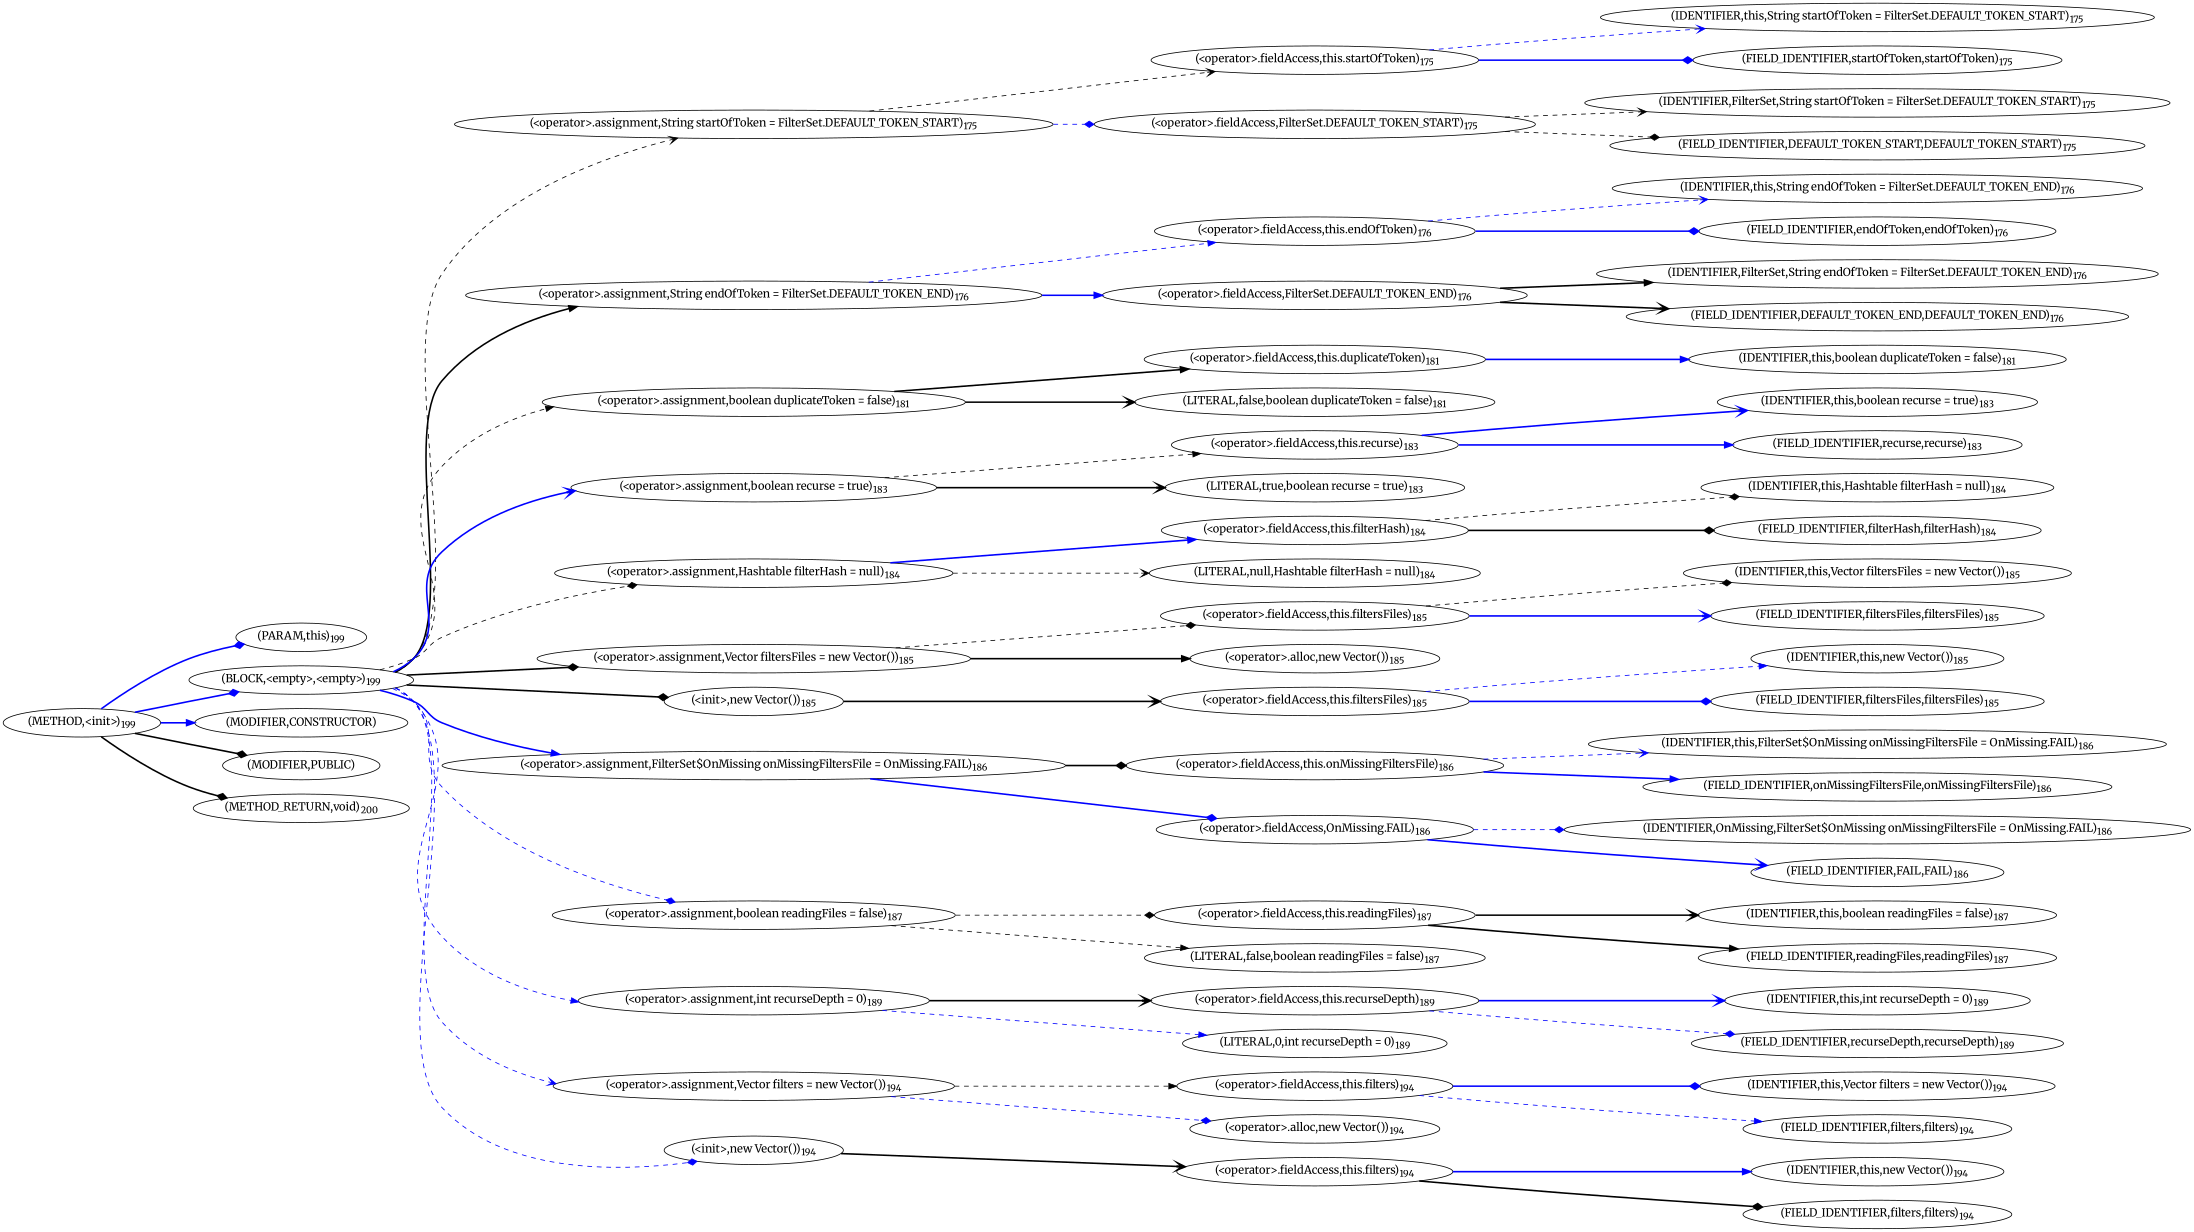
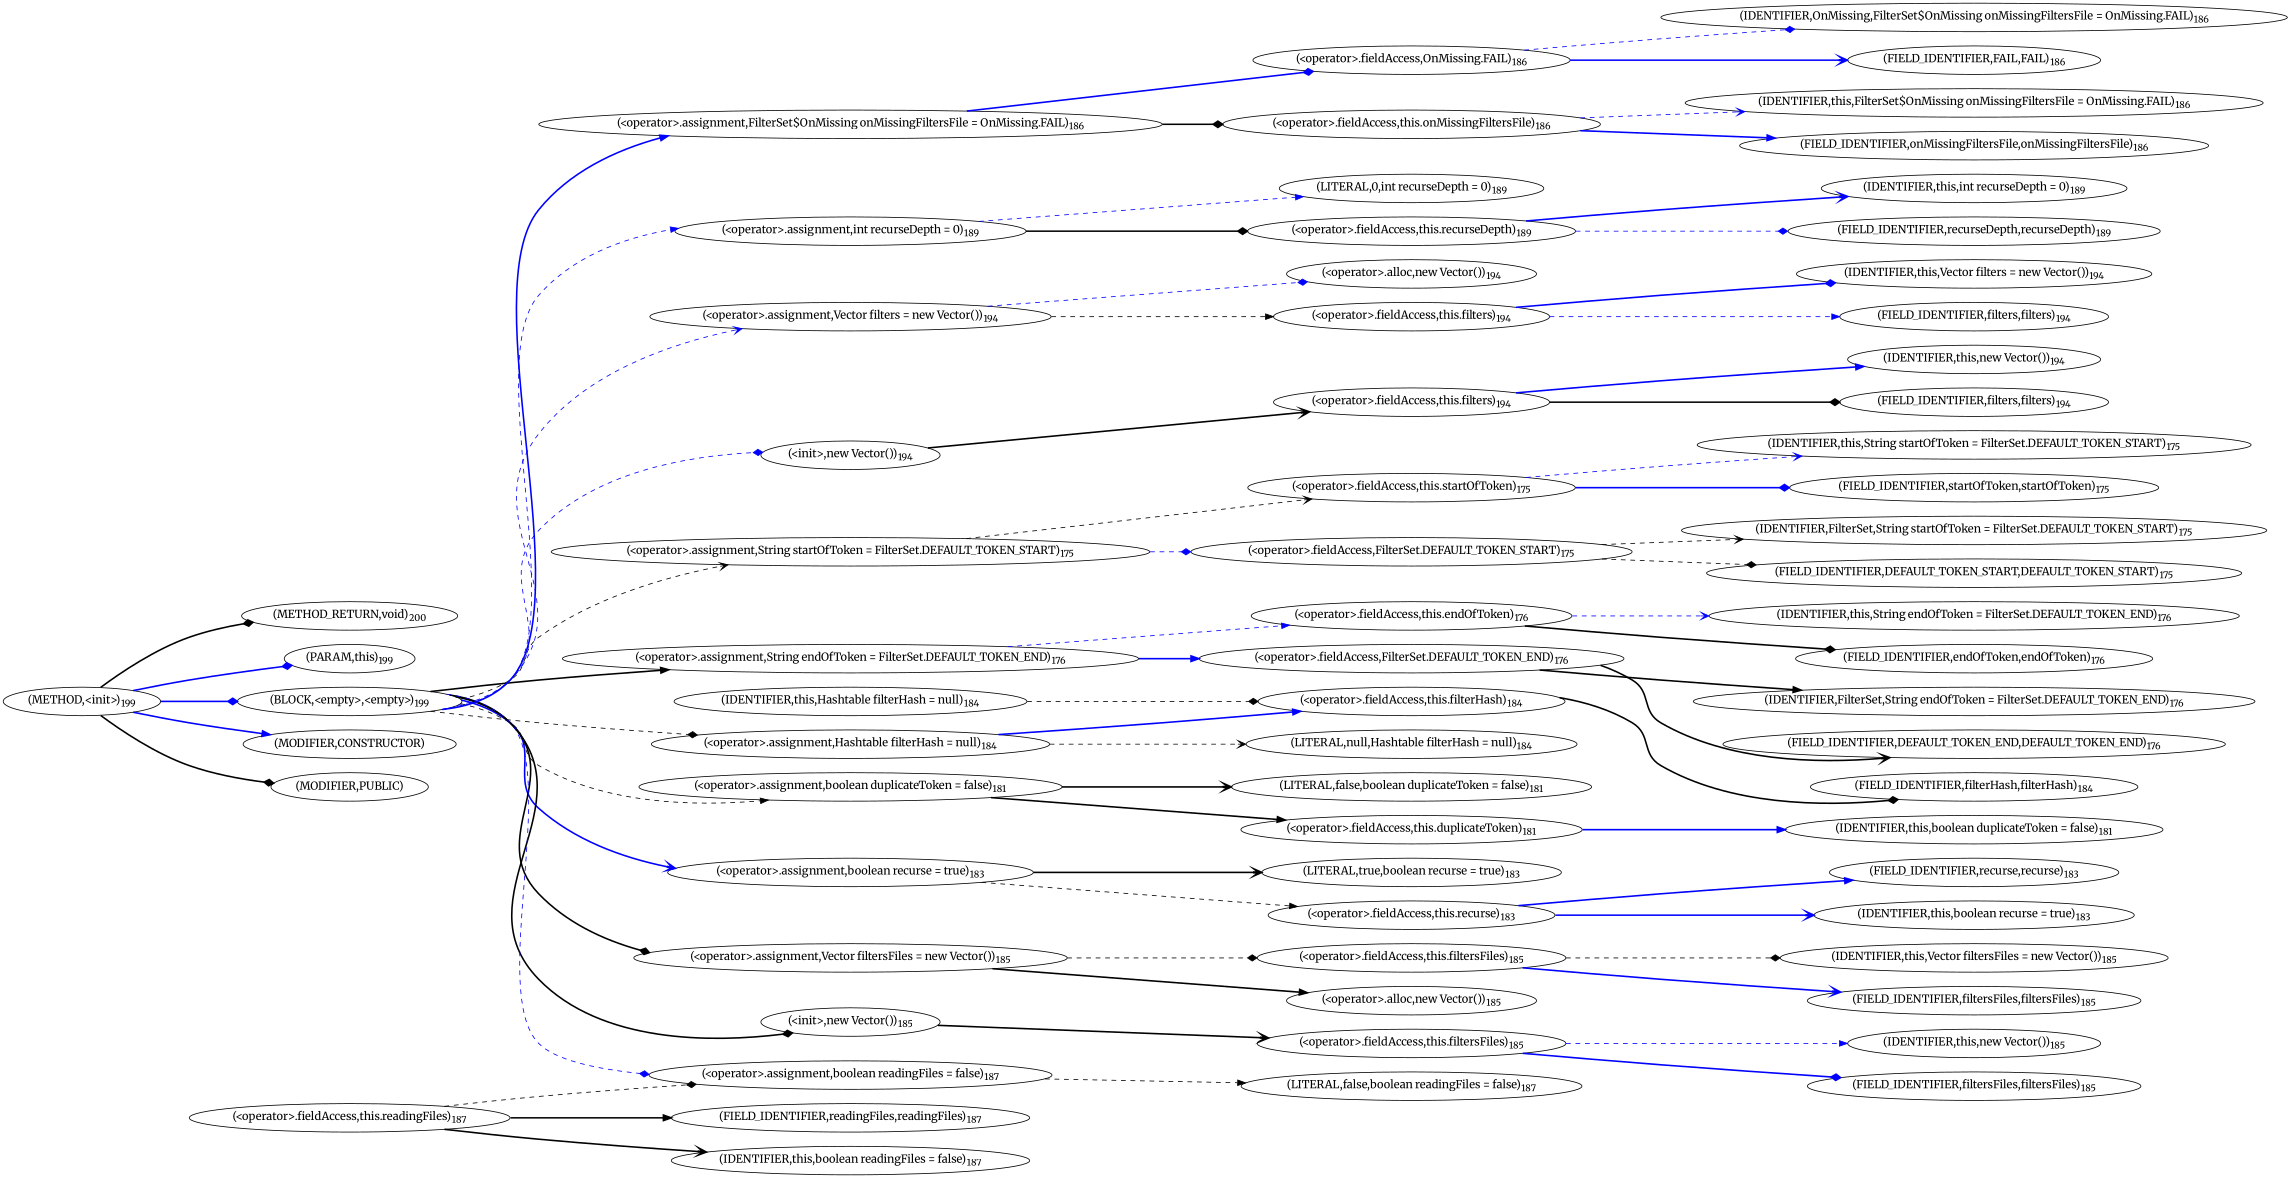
(1582, 231) -> (1675, 638)
(1578, 508) -> (1138, 701)
(1050, 915) -> (565, 1094)
(1036, 1001) -> (1132, 231)
